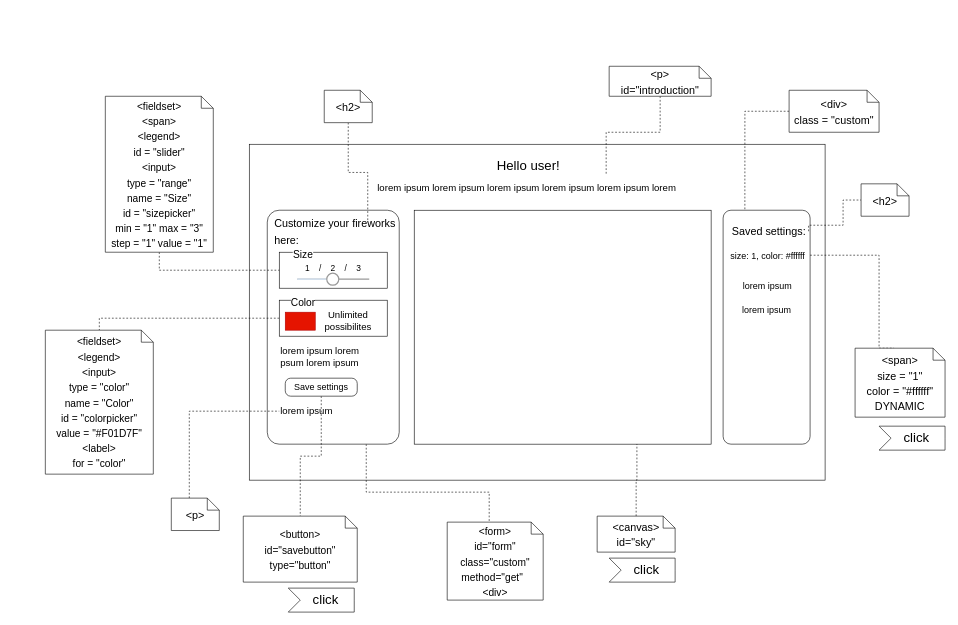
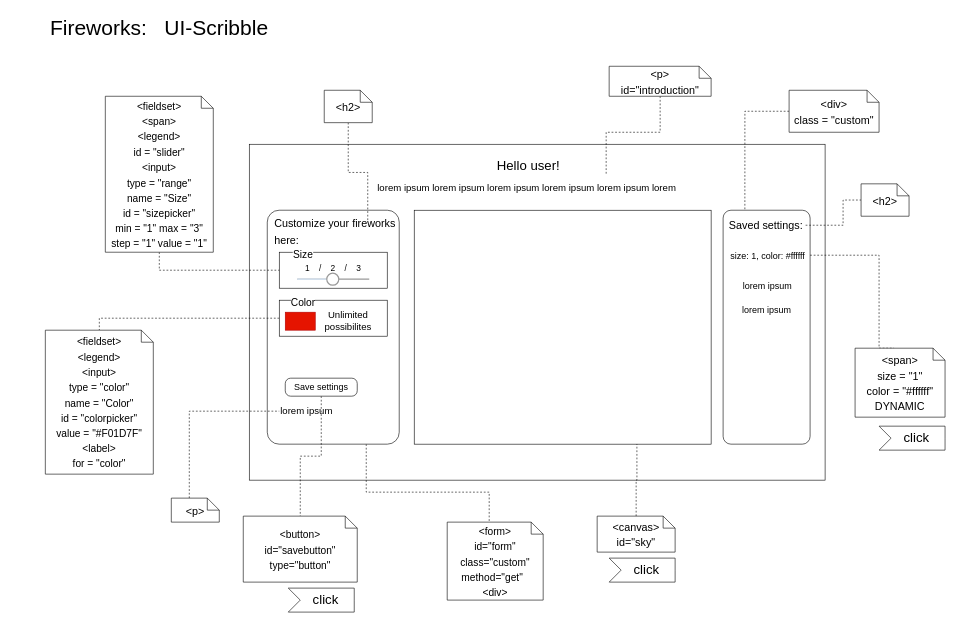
none -> (159, 27)
(770, 231) -> (767, 225)
(321, 357) -> none
(195, 515) -> (195, 510)
